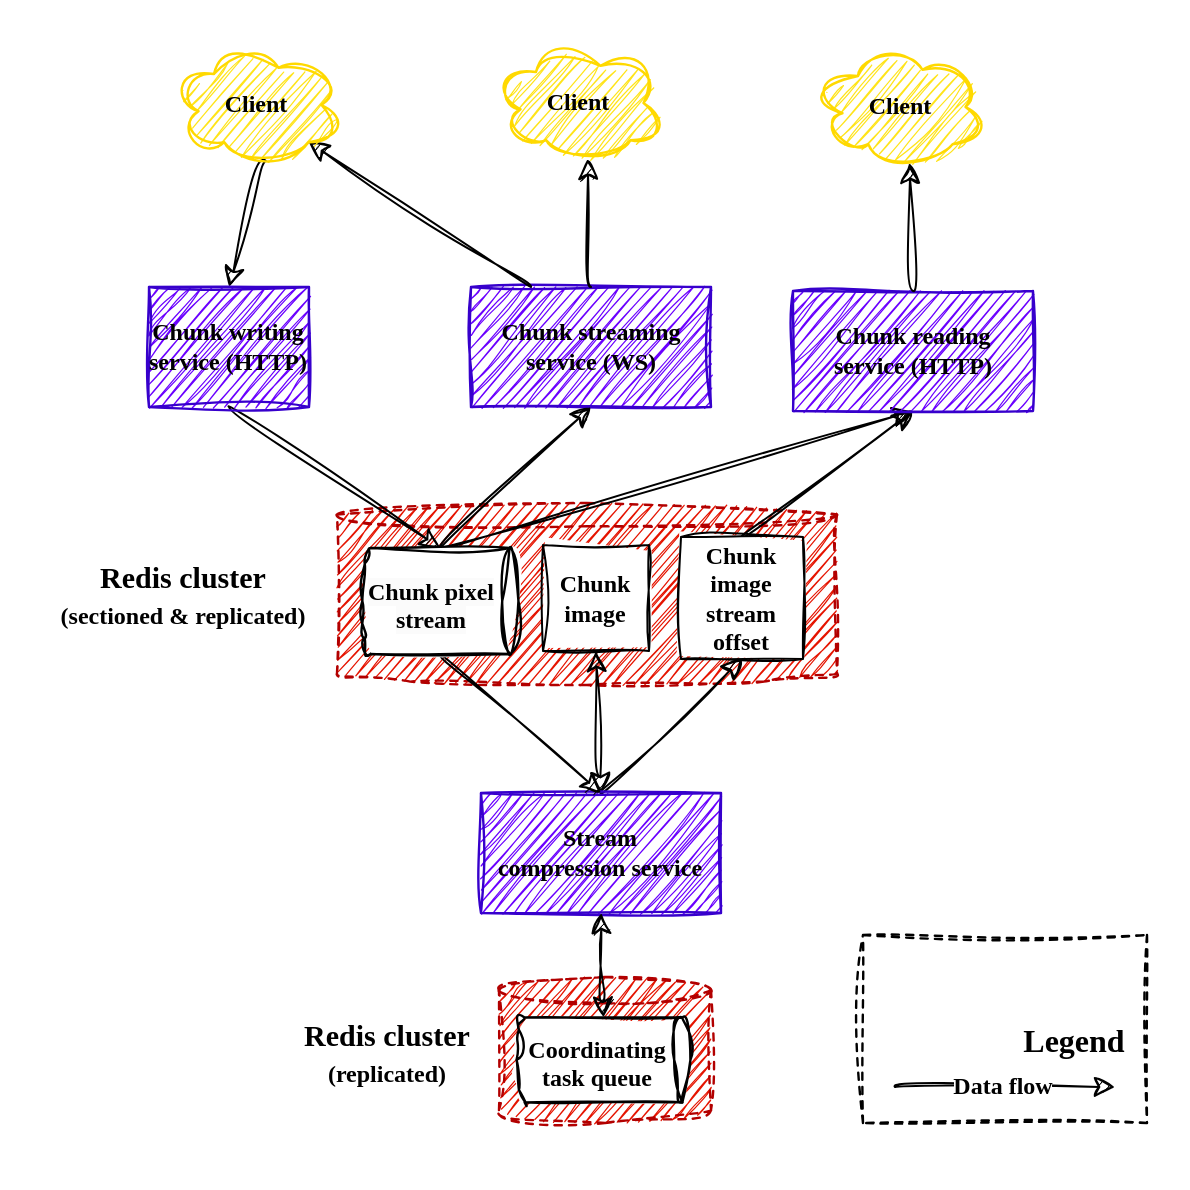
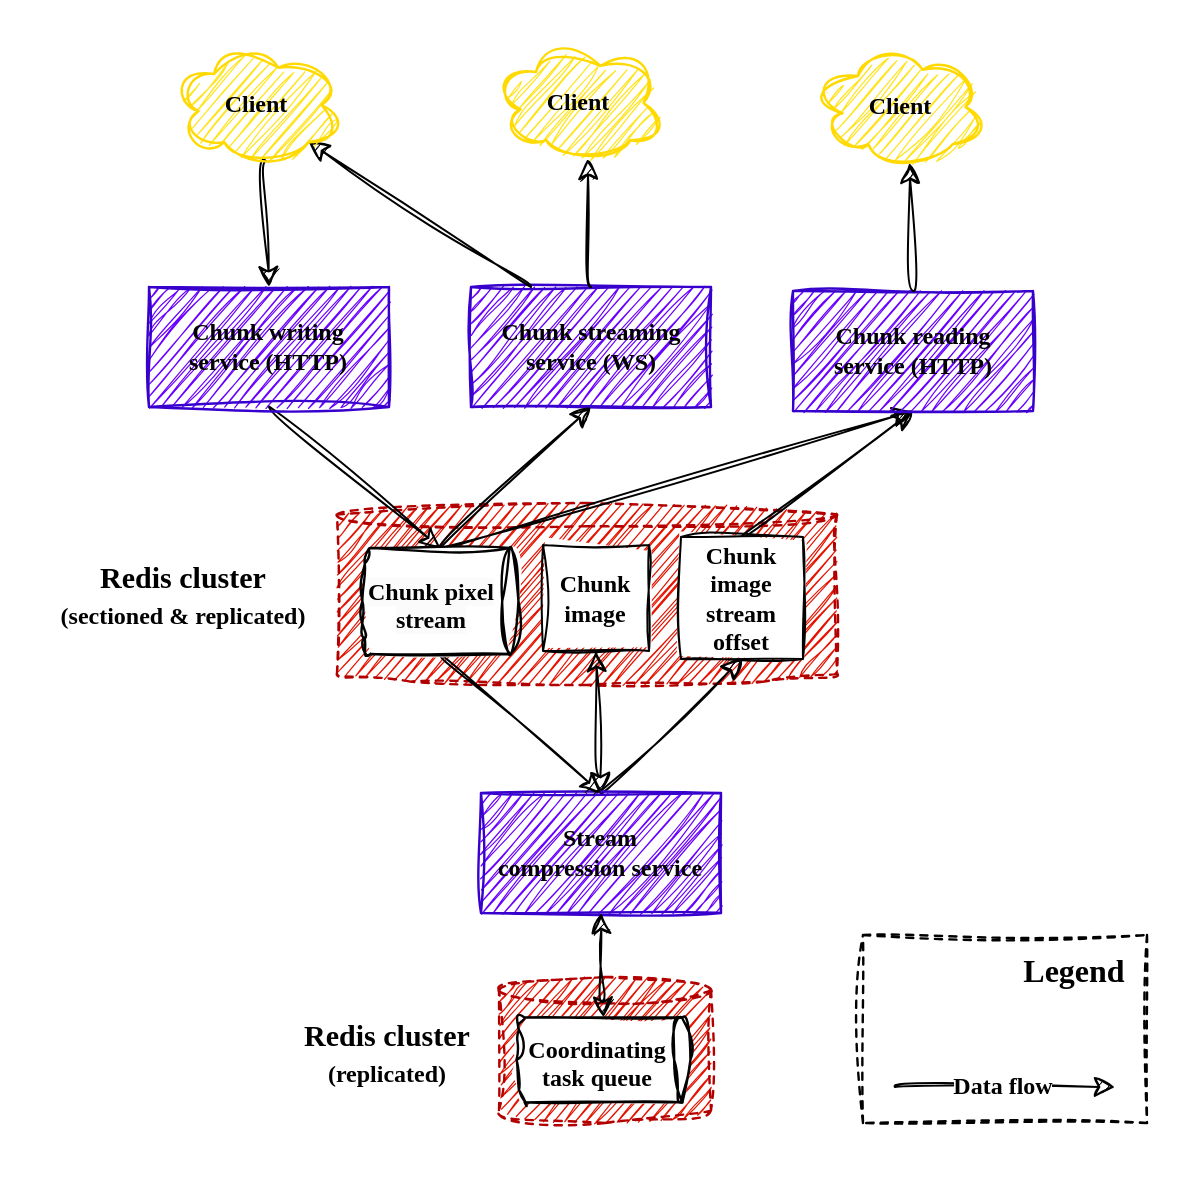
(229, 347) -> (269, 347)
(1075, 1041) -> (1075, 971)
